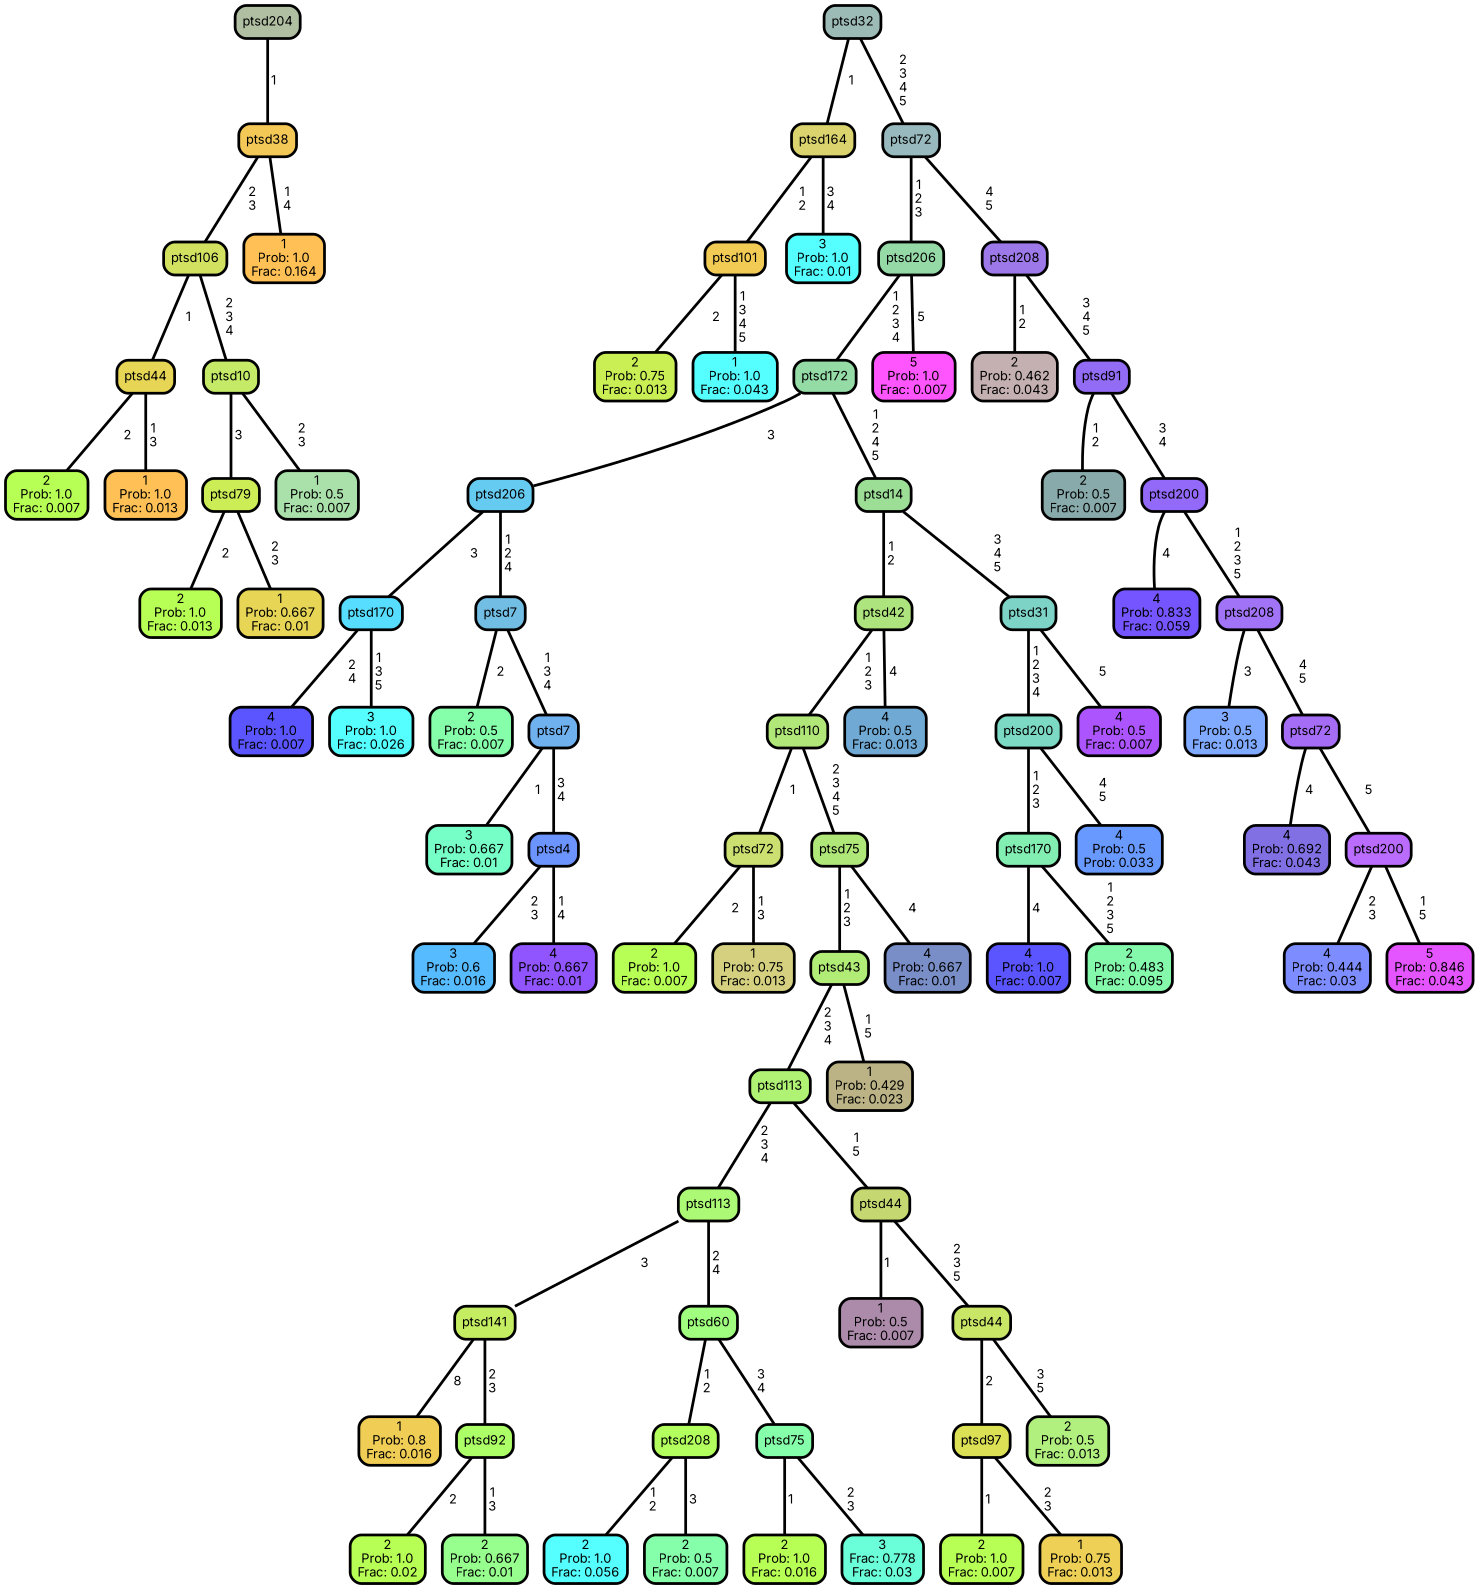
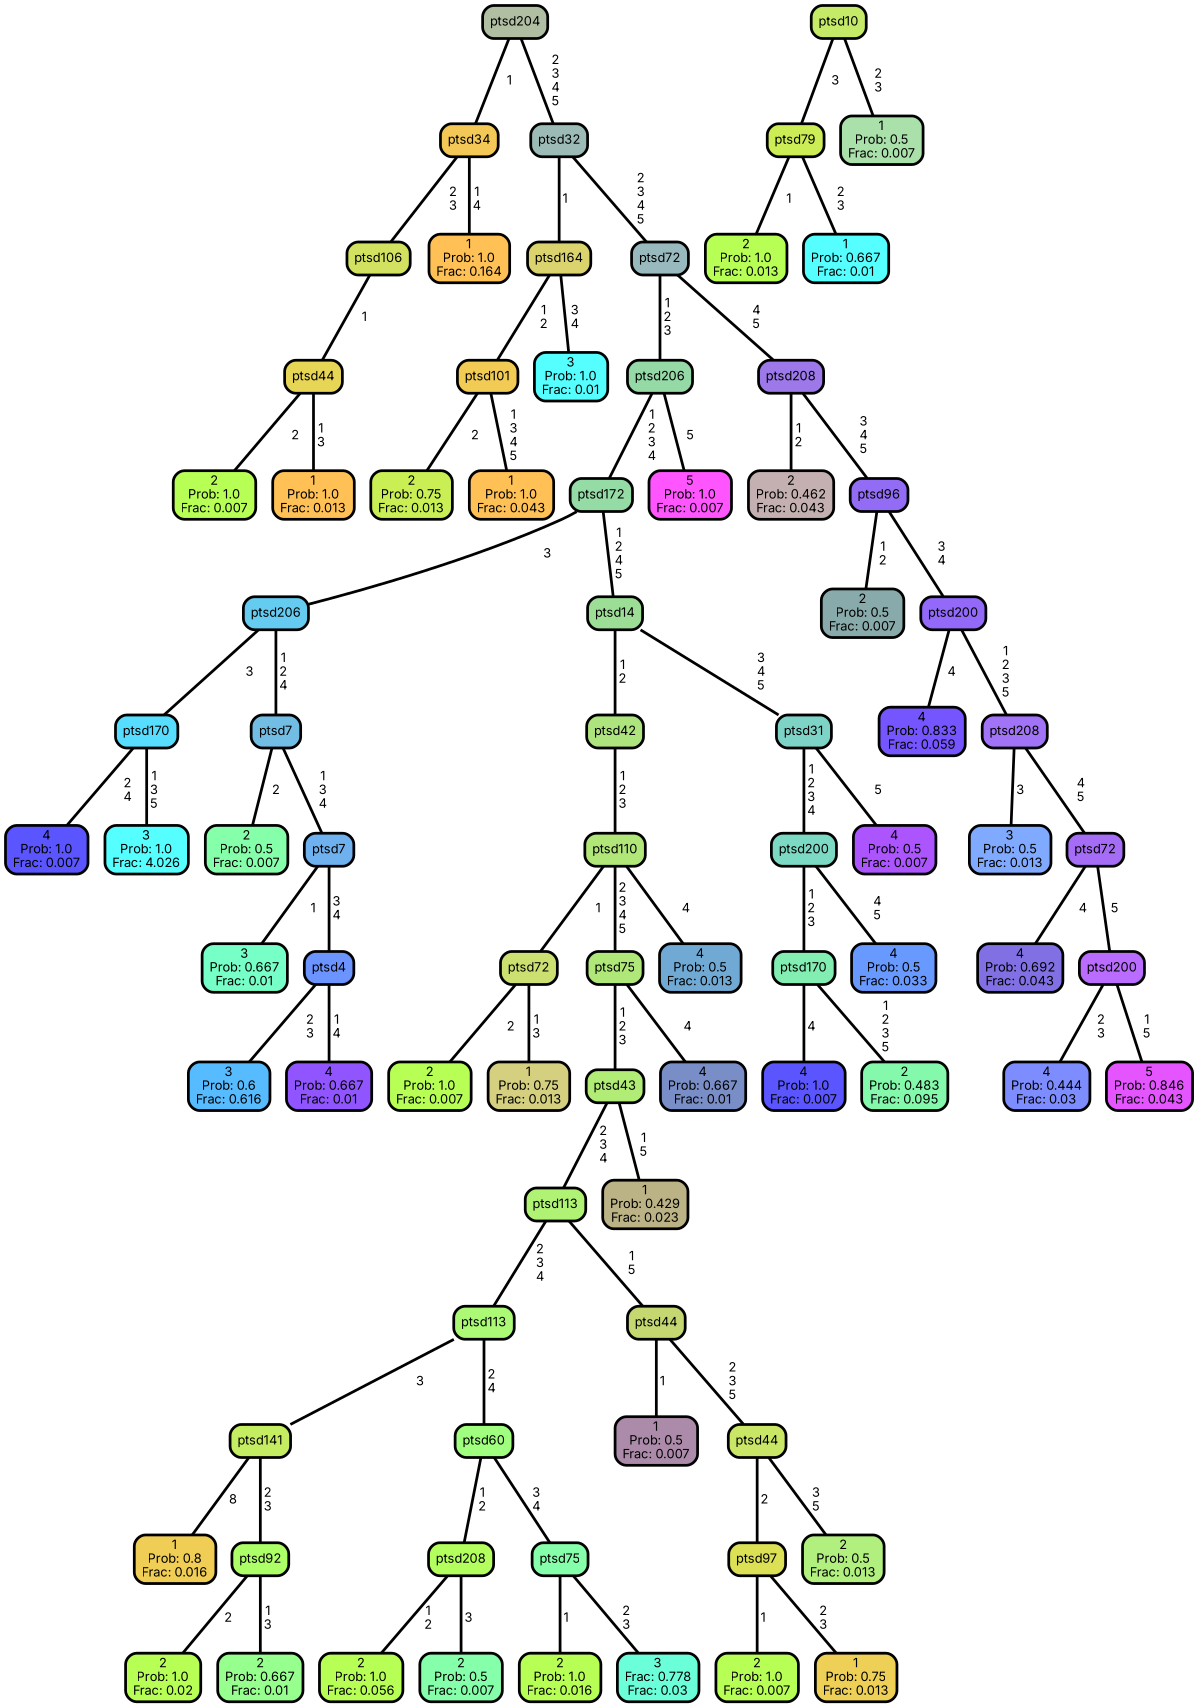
none -> (537, 81)
(268, 140) -> (469, 140)
(213, 318) -> none
(735, 377) -> (512, 495)
(1102, 377) -> (879, 495)
(224, 554) -> (787, 199)
(280, 613) -> (846, 258)
(885, 668) -> (655, 905)
(371, 732) -> (147, 850)
(1119, 850) -> (894, 968)
(454, 968) -> (229, 1086)
(586, 1559) -> (361, 1678)
